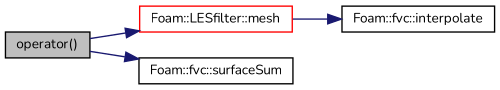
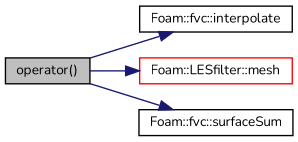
(310, 19) -> (125, 47)
